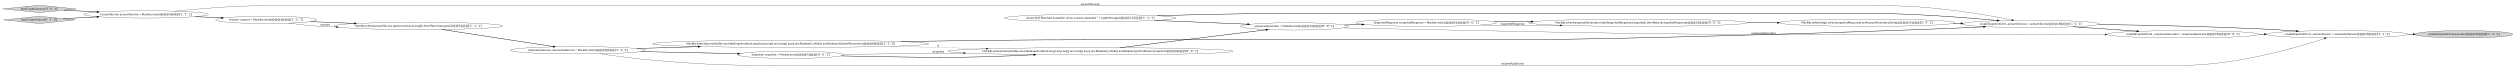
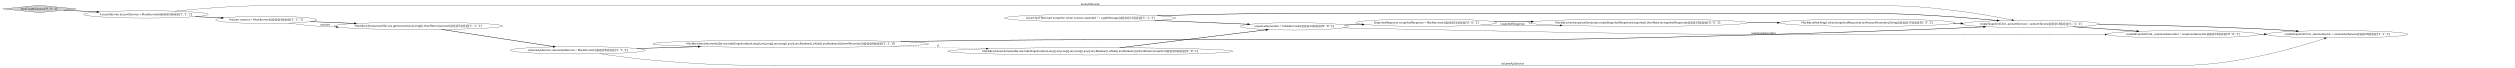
(39, 20) -> none
(2464, 34) -> none
(791, 55) -> none
